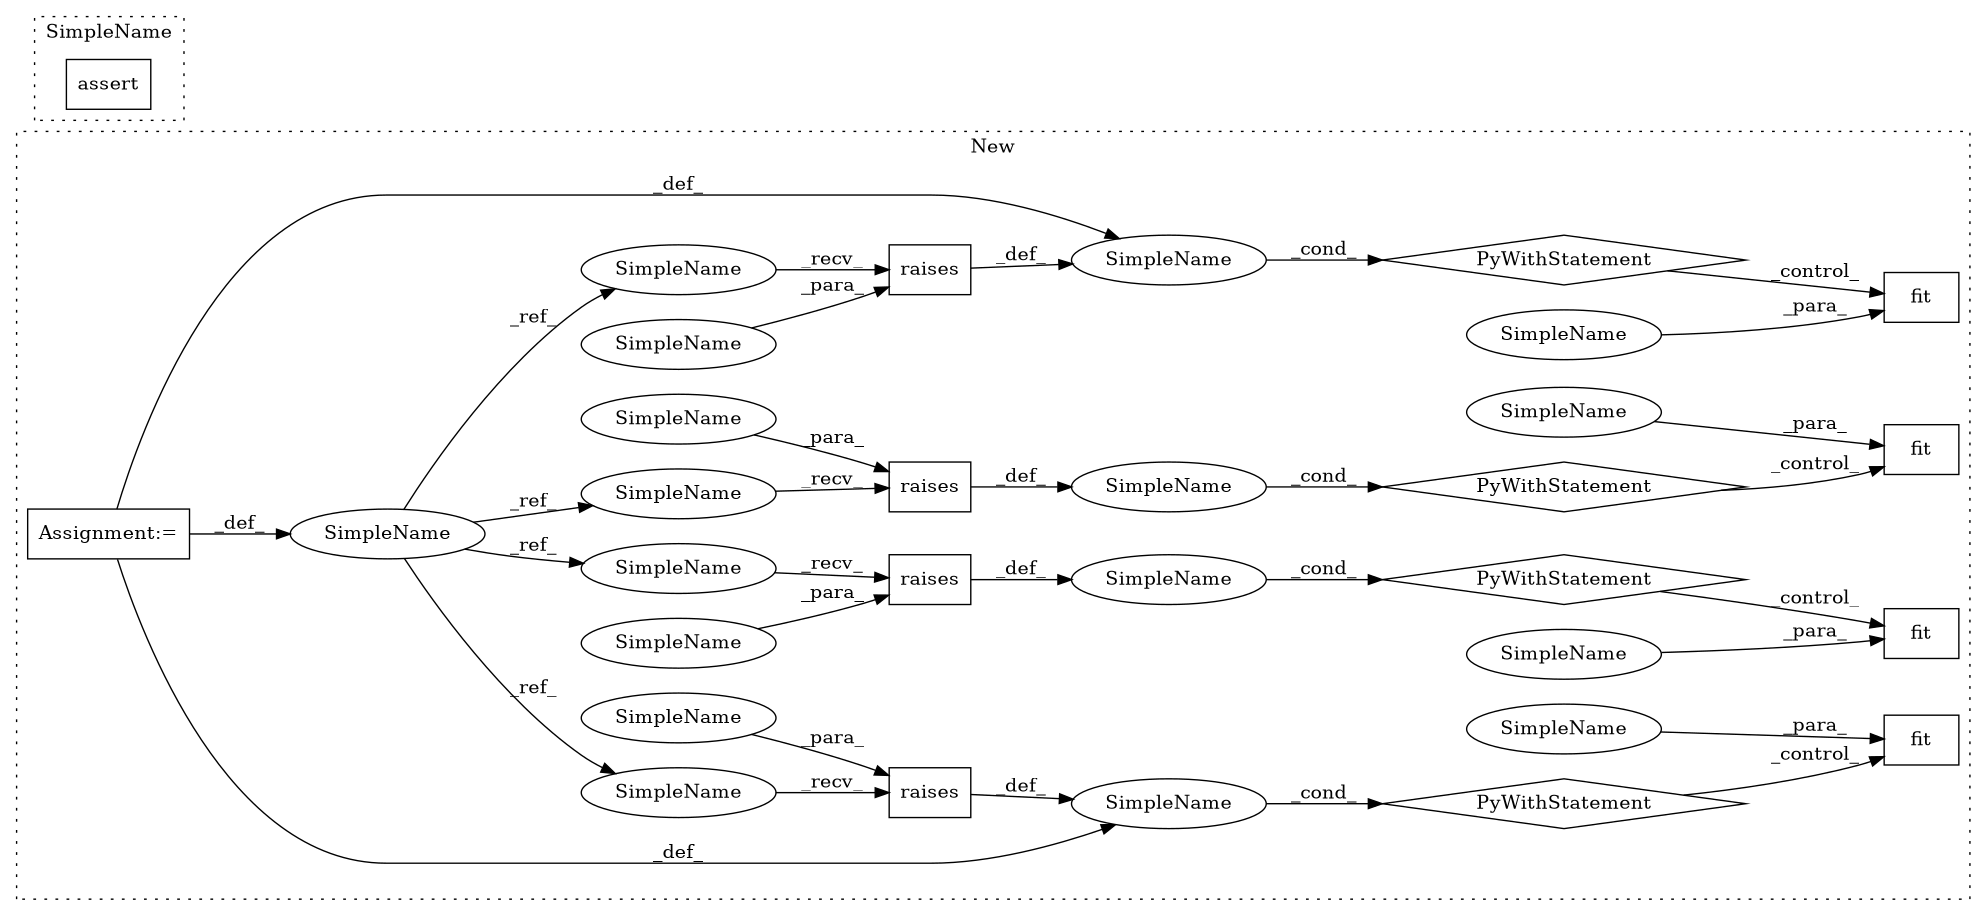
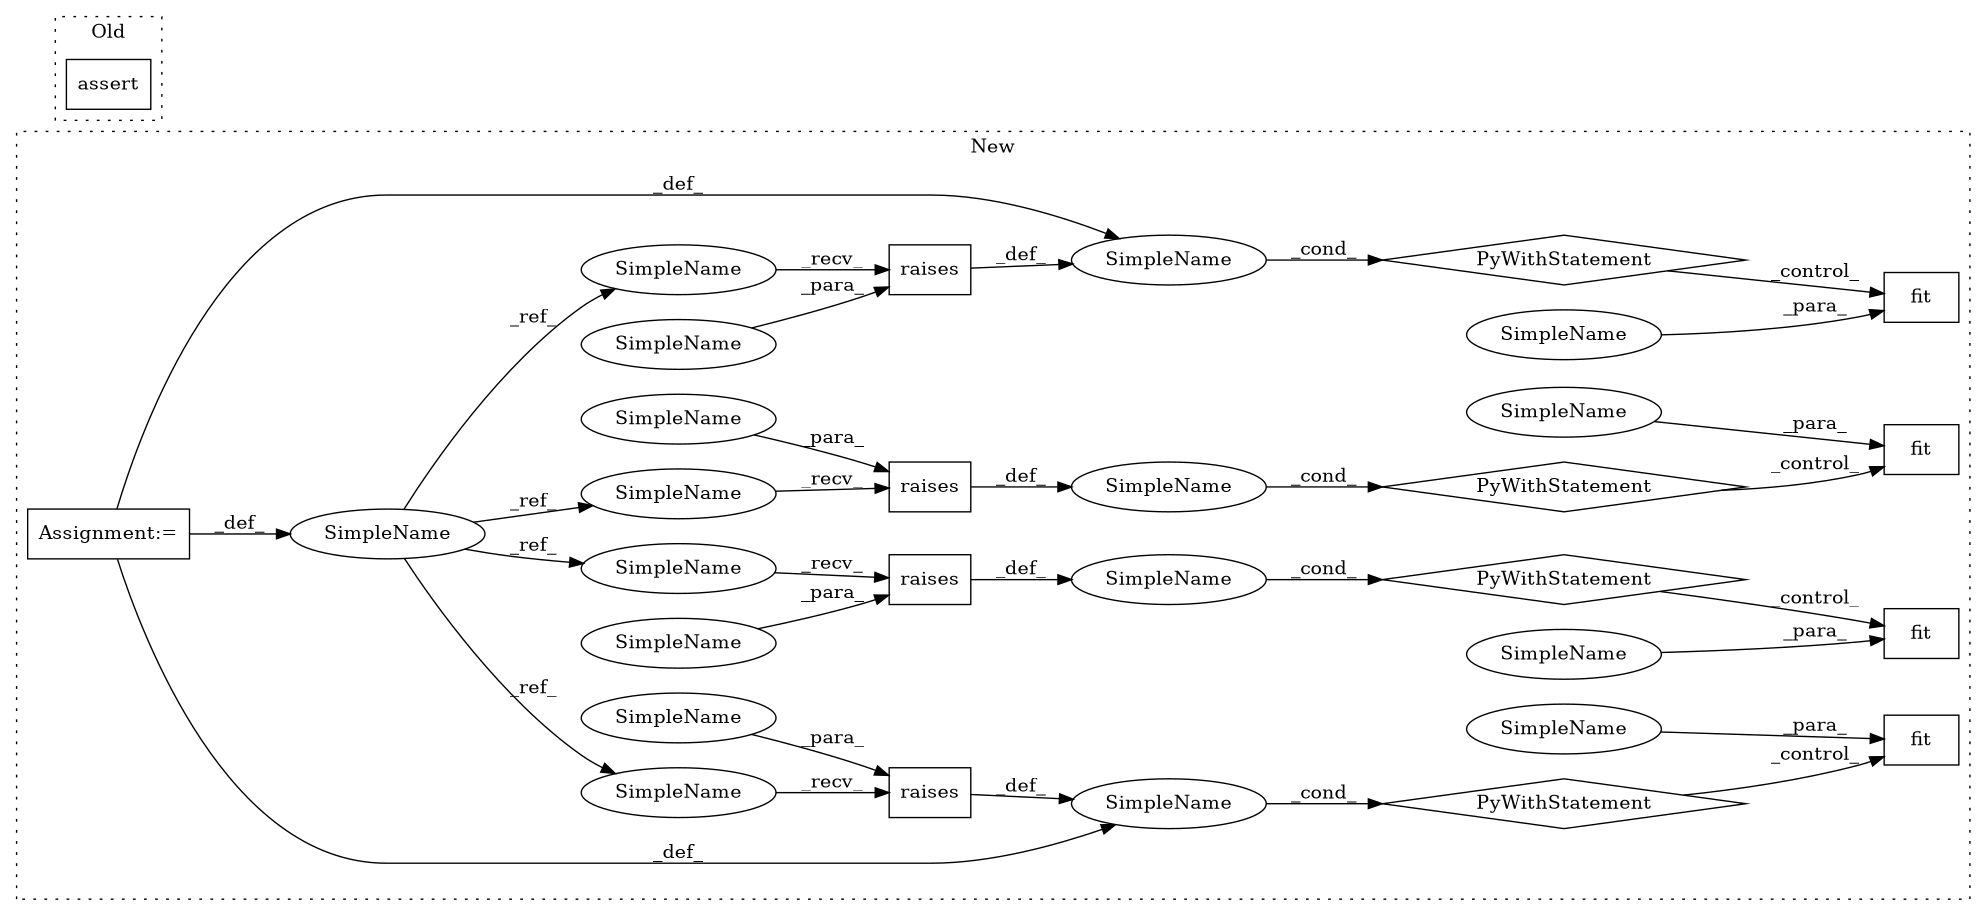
(109, 33) -> (109, 33)
